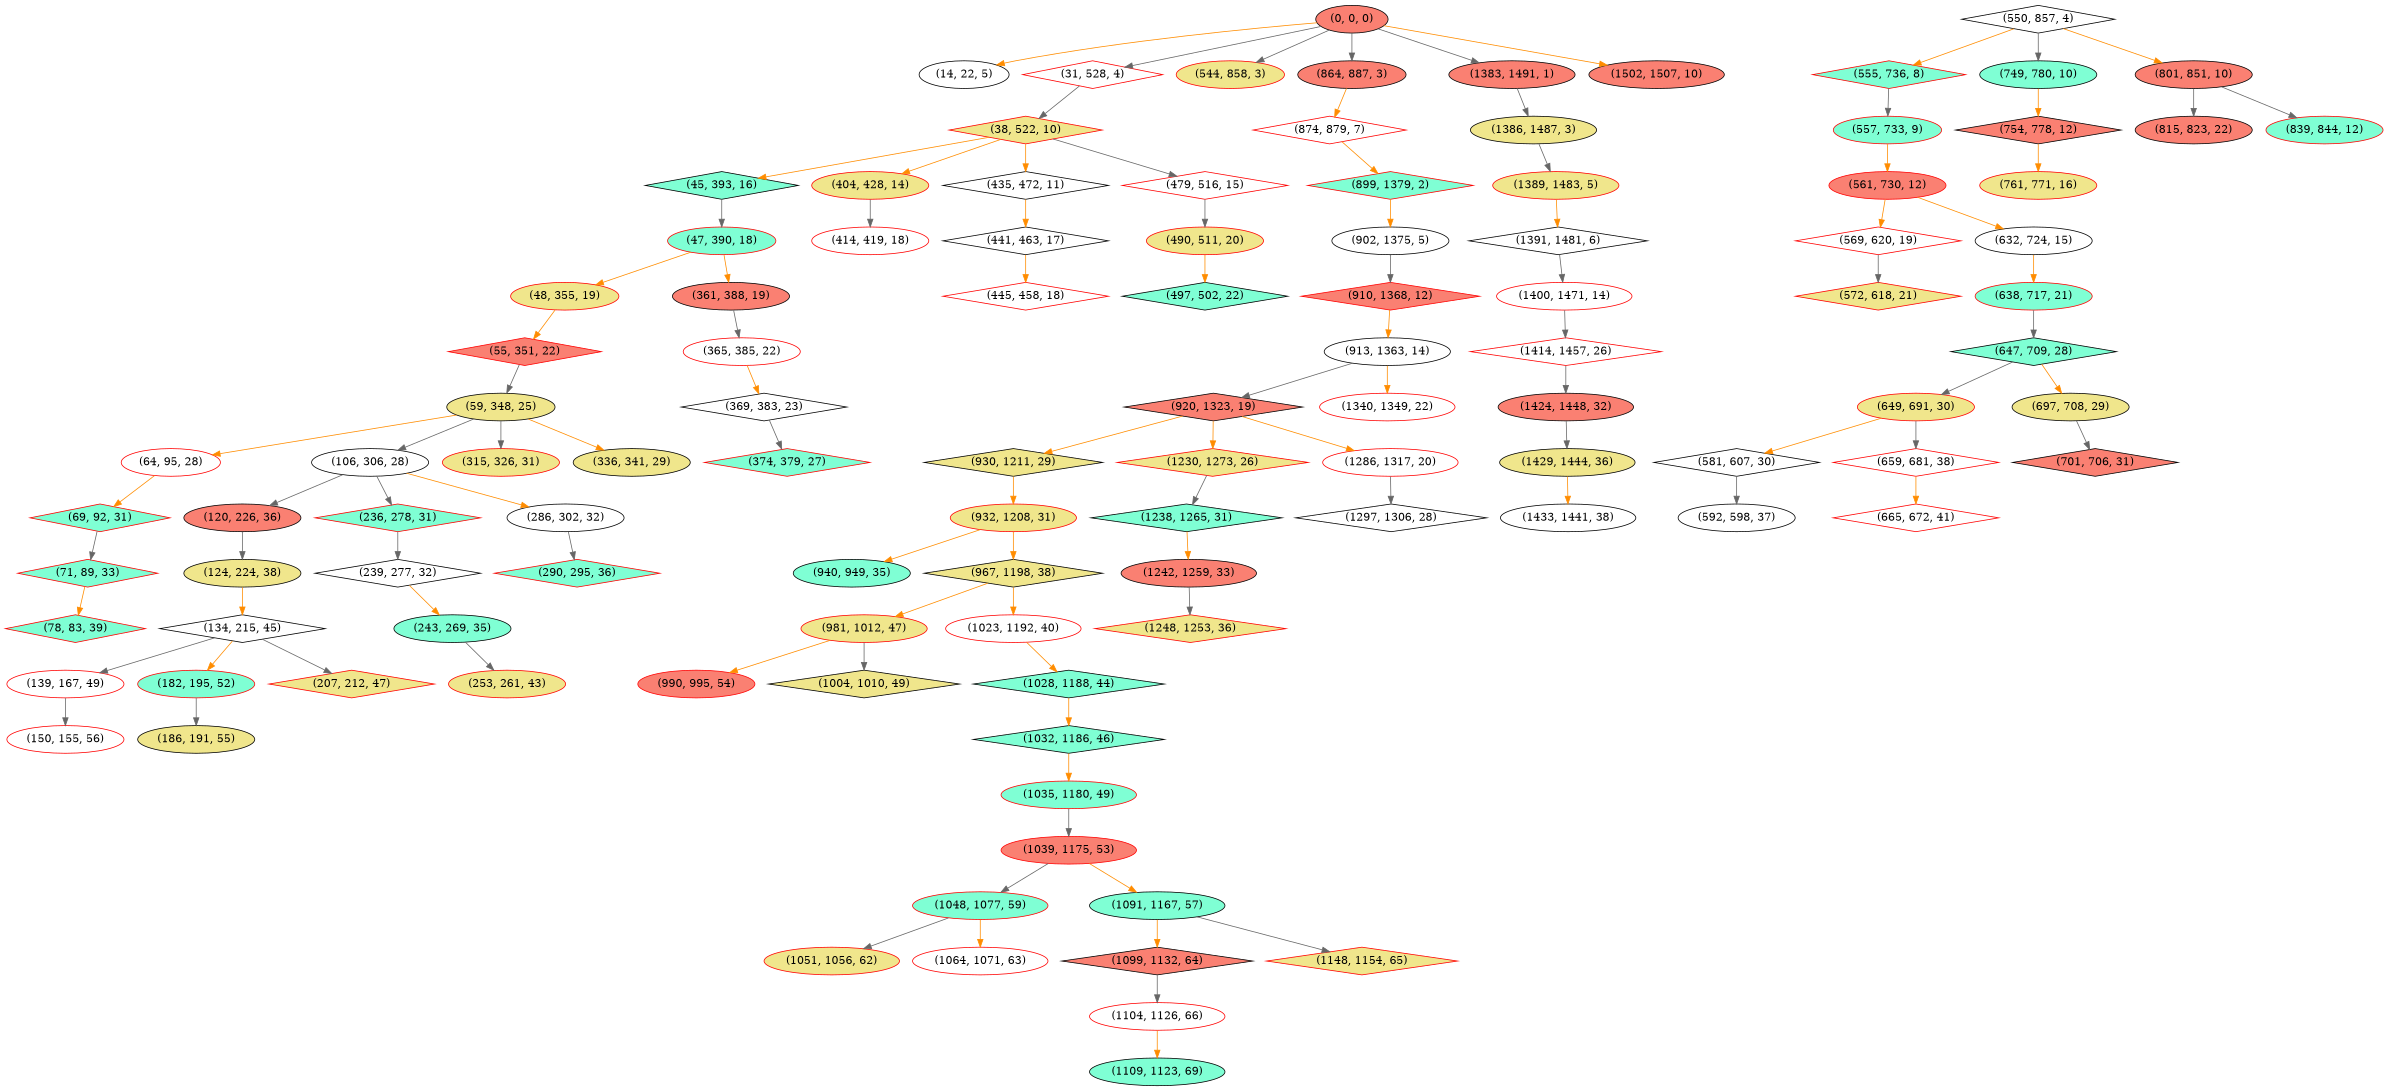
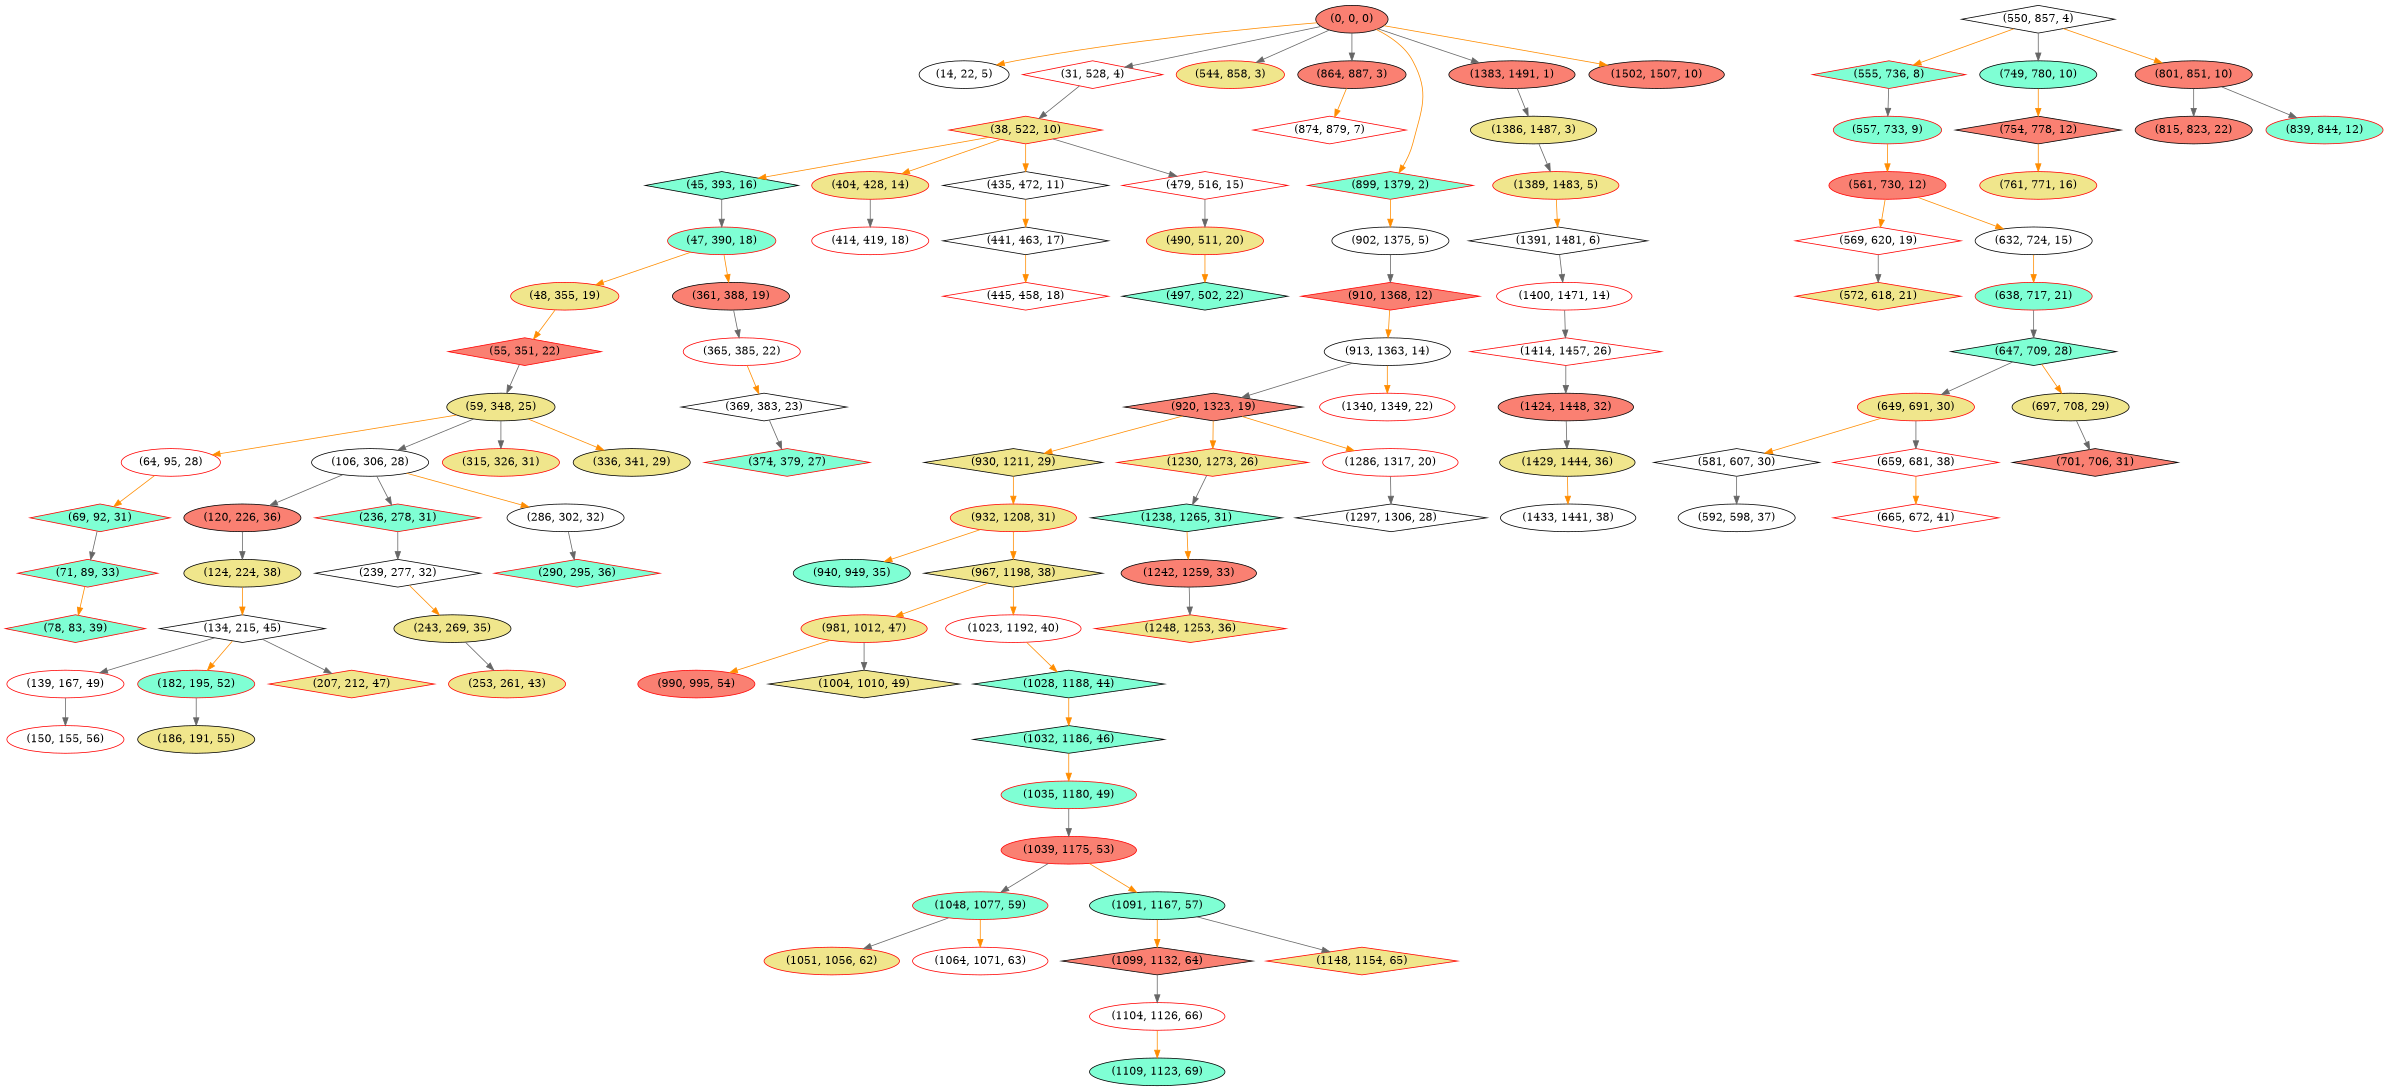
(1357, 155) -> (1422, 90)
(452, 629) -> (452, 629)
